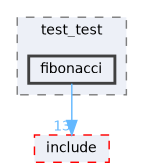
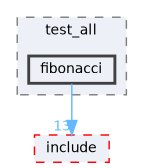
(72, 31) -> (72, 31)
